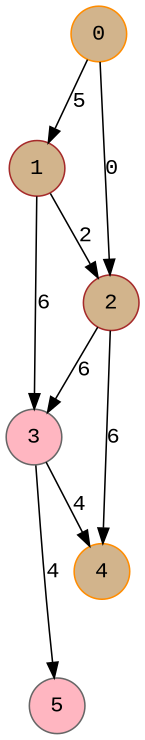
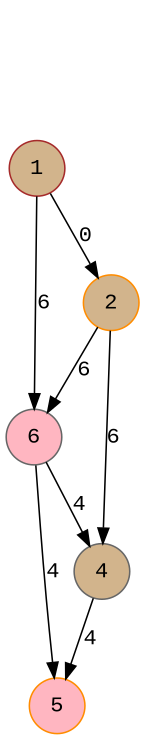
(99, 34) -> none
(86, 236) -> (86, 236)
(111, 303) -> (111, 303)
(34, 437) -> (34, 437)
(102, 571) -> (102, 571)
none -> (82, 631)
(57, 706) -> (57, 706)
